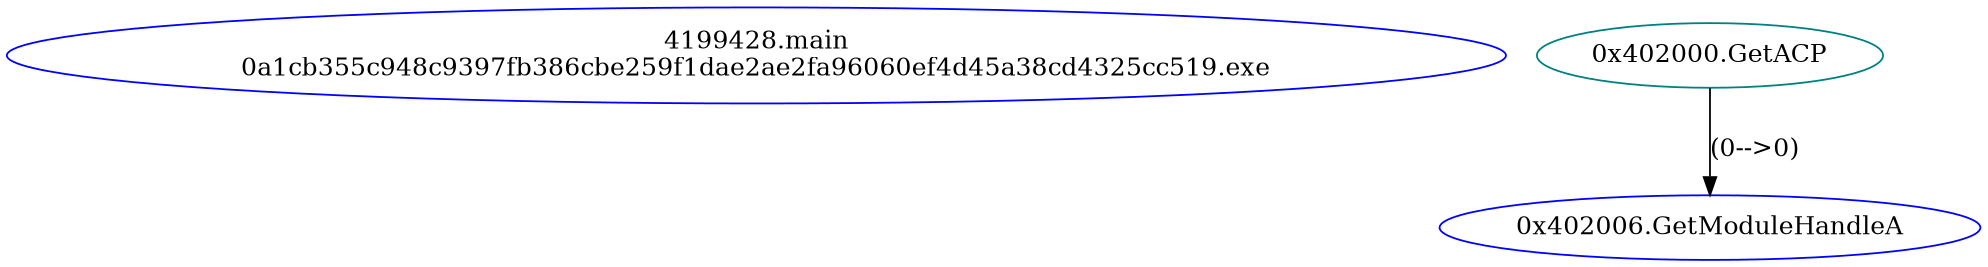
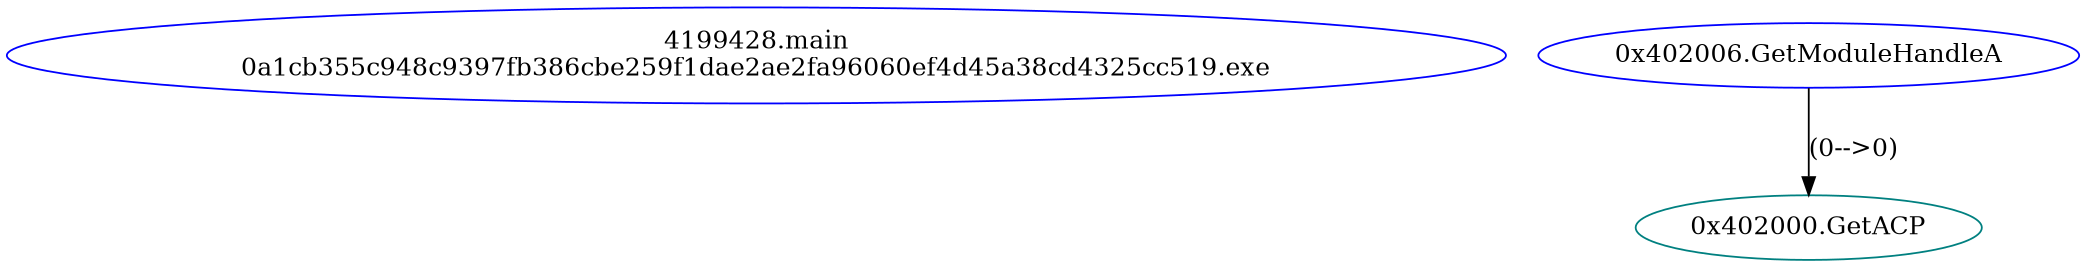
(1710, 132) -> (1809, 132)
